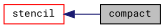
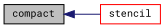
(87, 14) -> (87, 14)
